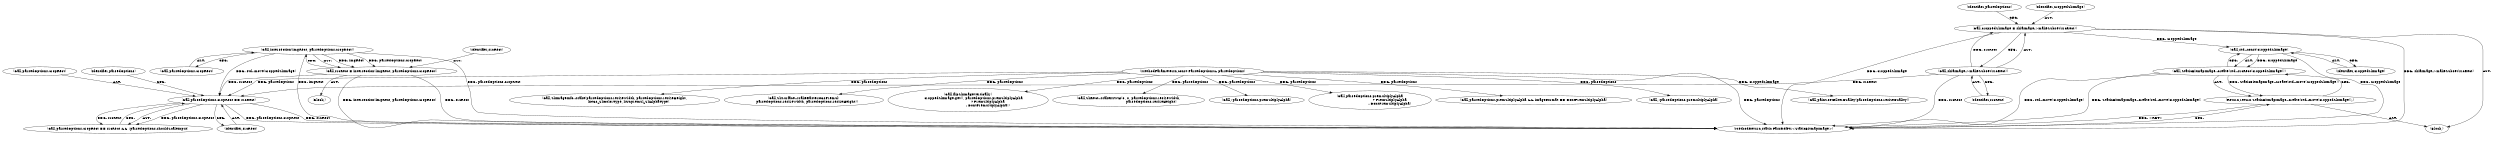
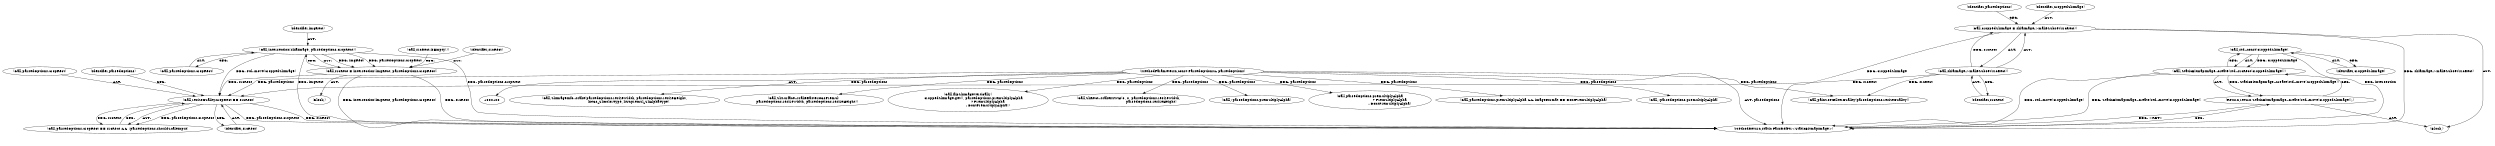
none -> (308, 29)
(2145, 39) -> none
(308, 50) -> (308, 50)
none -> (428, 50)
(2013, 50) -> (2013, 50)
(1759, 82) -> (1759, 82)
(2381, 82) -> (2381, 82)
(219, 100) -> (219, 100)
none -> (492, 100)
(1762, 100) -> (1762, 100)
(1916, 118) -> (1904, 82)
